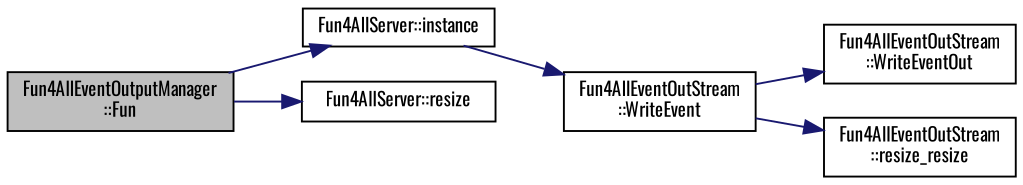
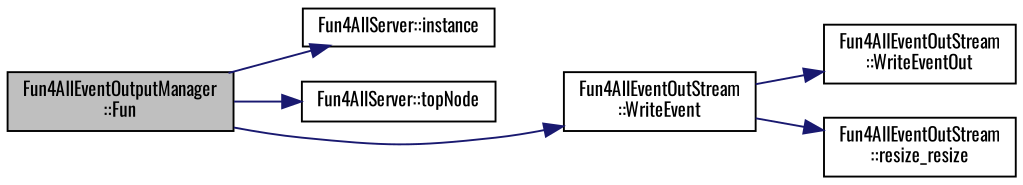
(504, 57) -> (389, 144)
(399, 102) -> (399, 102)
